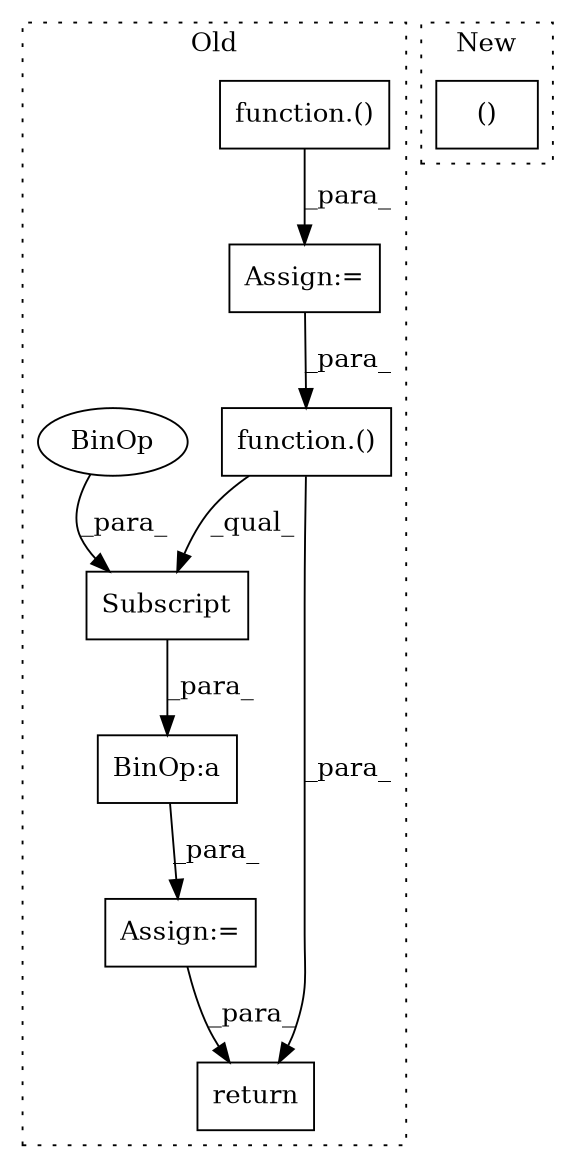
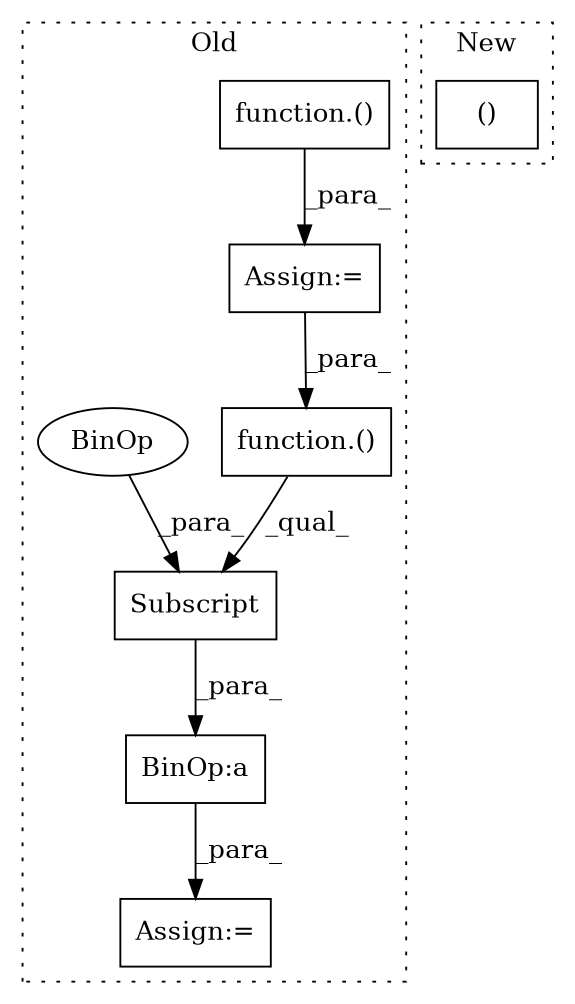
(256, 1096) -> none
